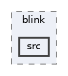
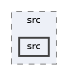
(34, 21) -> (34, 21)
